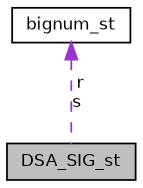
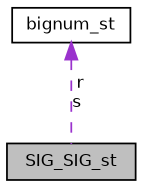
(71, 162) -> (71, 162)
